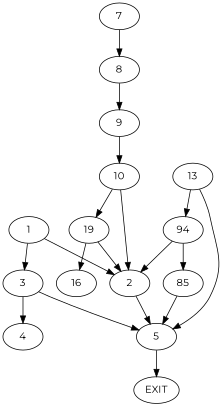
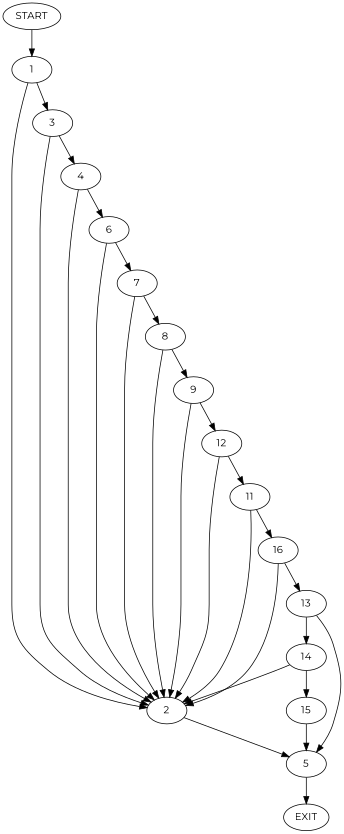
none -> (32, 16)
(119, 177) -> (222, 444)
(89, 230) -> (250, 497)
none -> (109, 230)
(183, 230) -> (306, 657)
(183, 283) -> (306, 711)
(85, 311) -> (40, 445)
none -> (68, 460)
none -> (125, 497)
none -> (153, 520)
none -> (181, 547)
none -> (290, 574)
none -> (260, 650)
